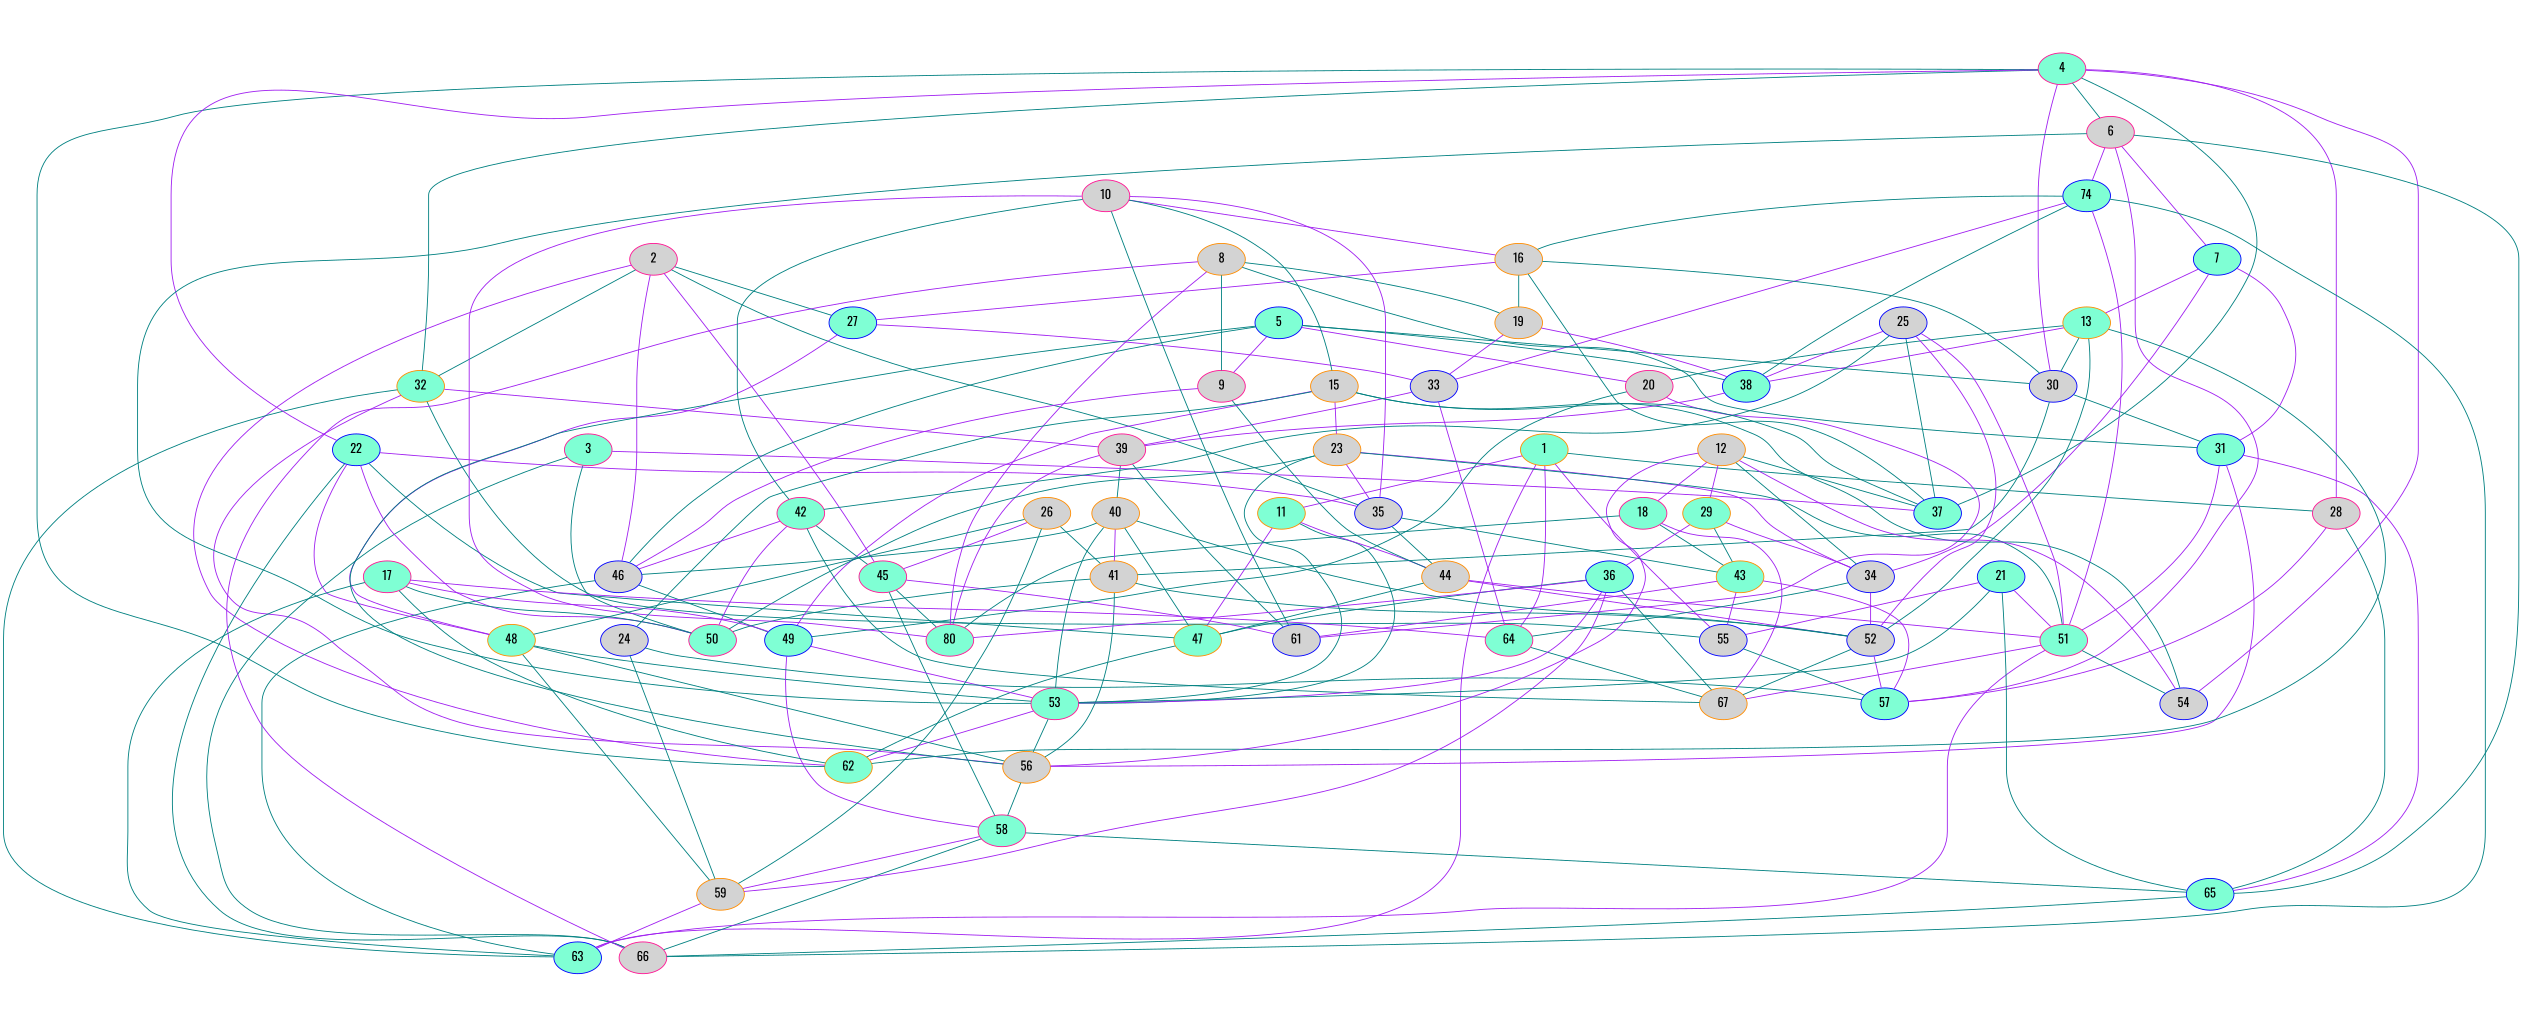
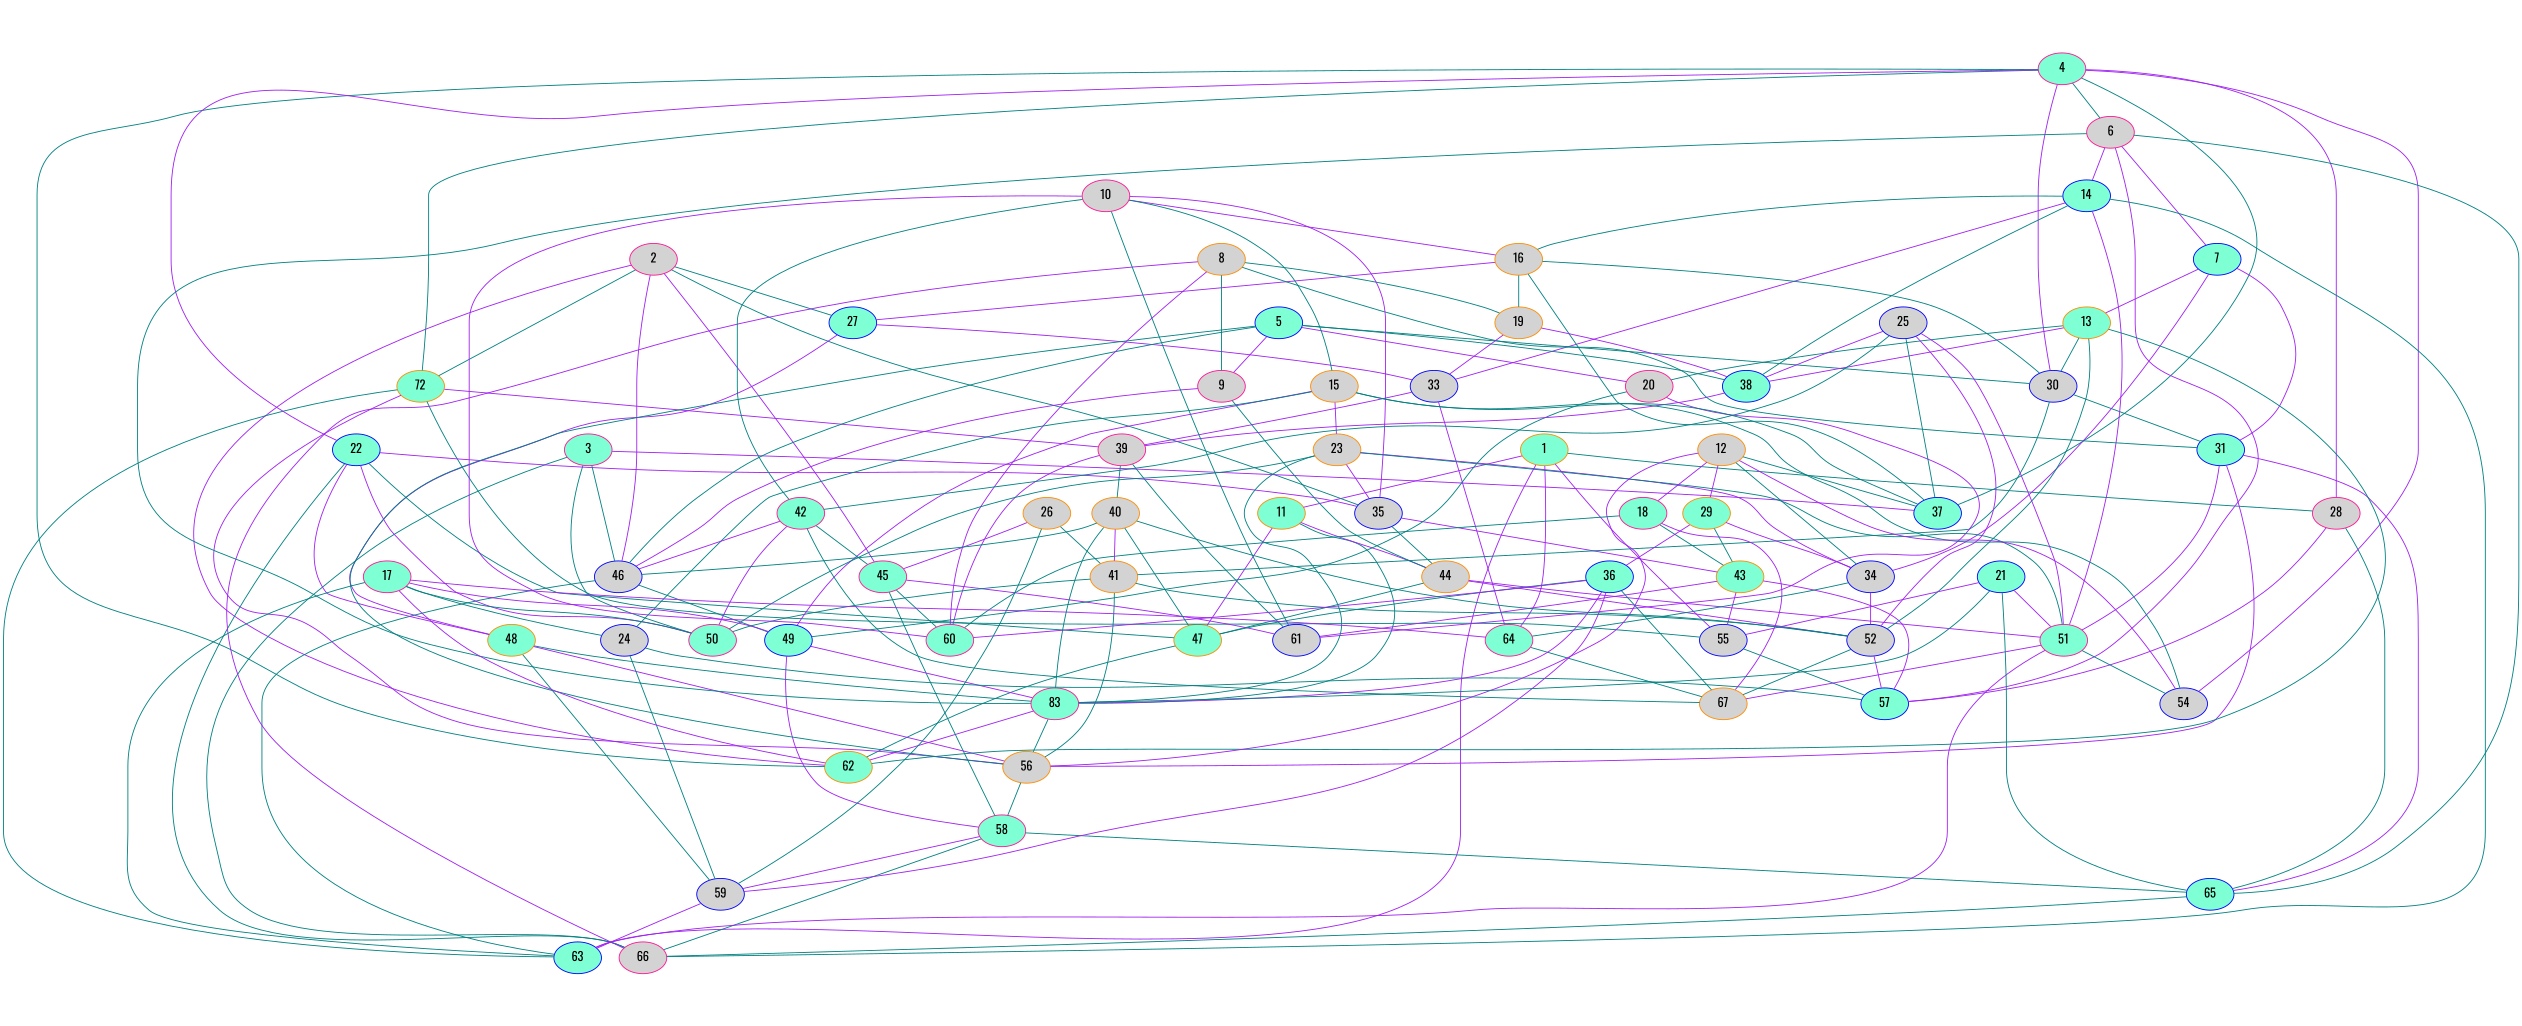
(2087, 196) -> (2087, 196)
(421, 386) -> (421, 386)
none -> (603, 513)
(1559, 545) -> (1559, 545)
(779, 577) -> none
none -> (523, 619)
(950, 640) -> (950, 640)
(769, 704) -> (769, 704)
(1055, 704) -> (1055, 704)
(610, 711) -> (610, 711)
(721, 894) -> (721, 894)
